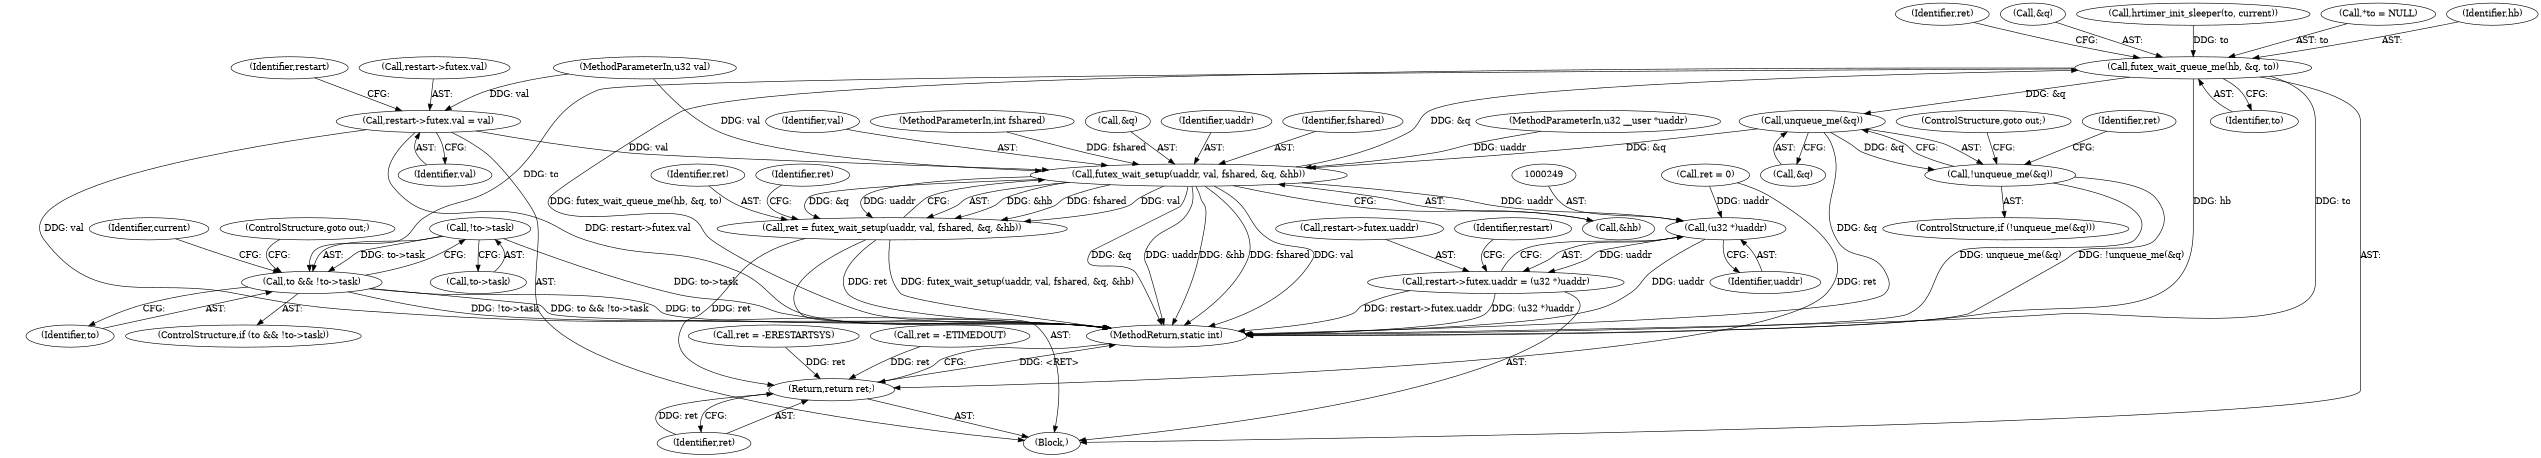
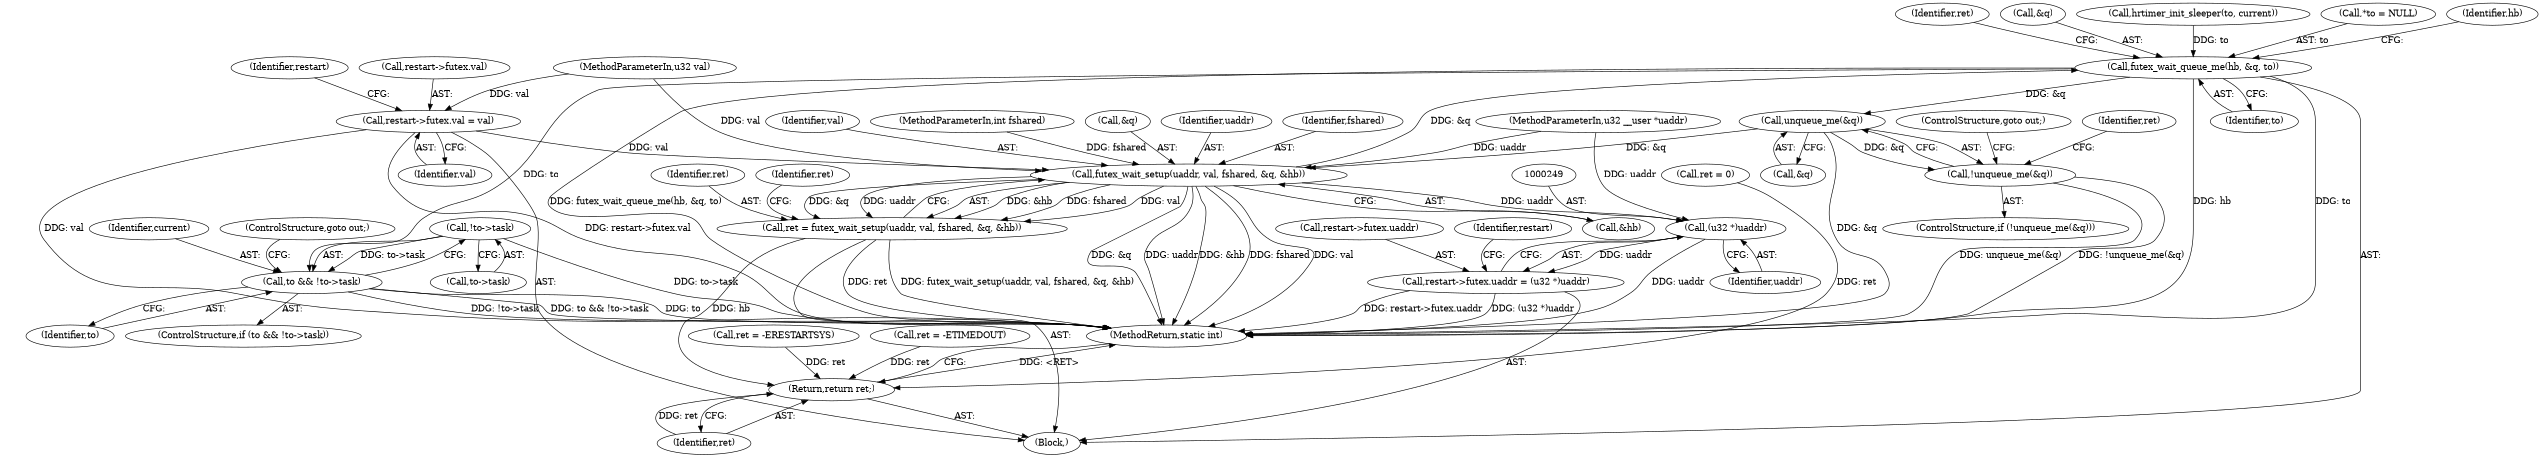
(2394, 41) -> (2394, 41)
(1715, 199) -> (1616, 195)
(252, 256) -> (252, 256)
(731, 309) -> (731, 309)
